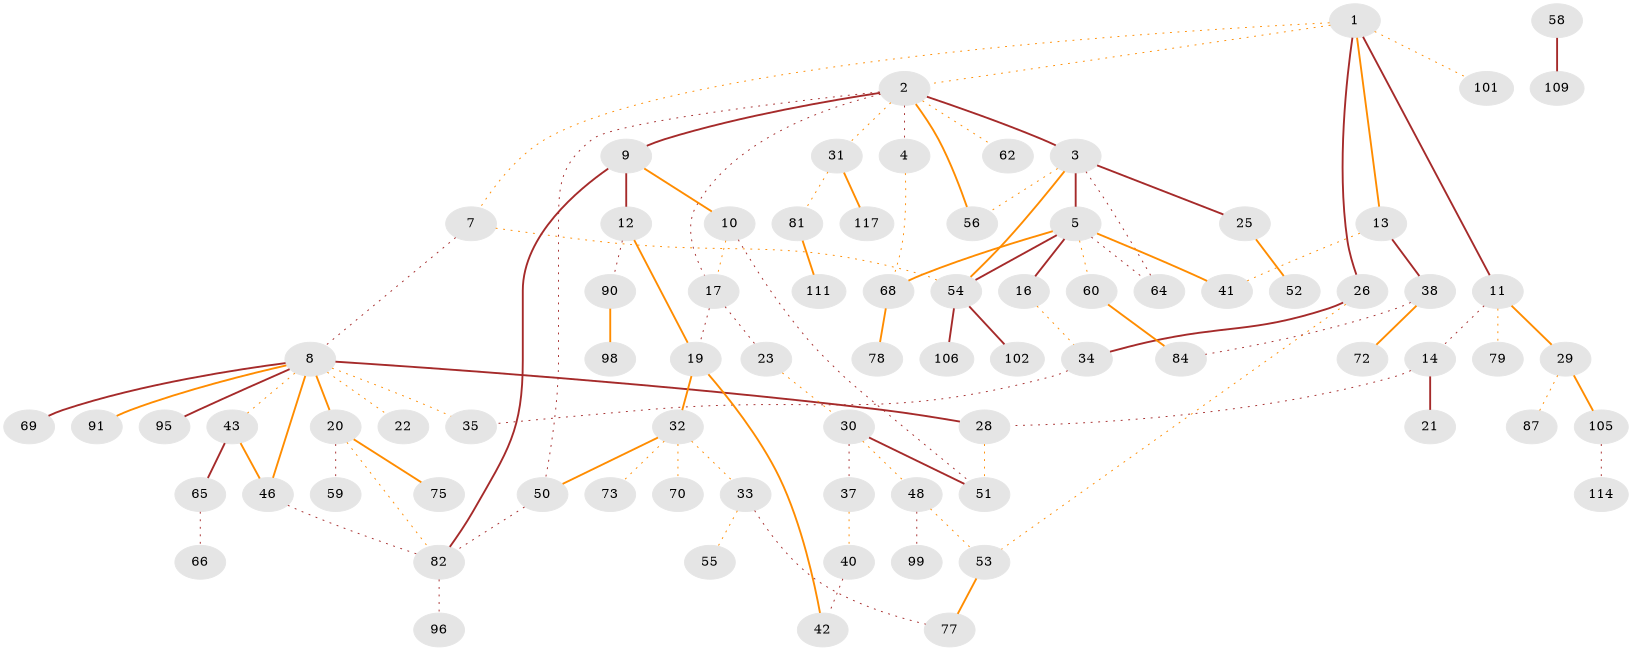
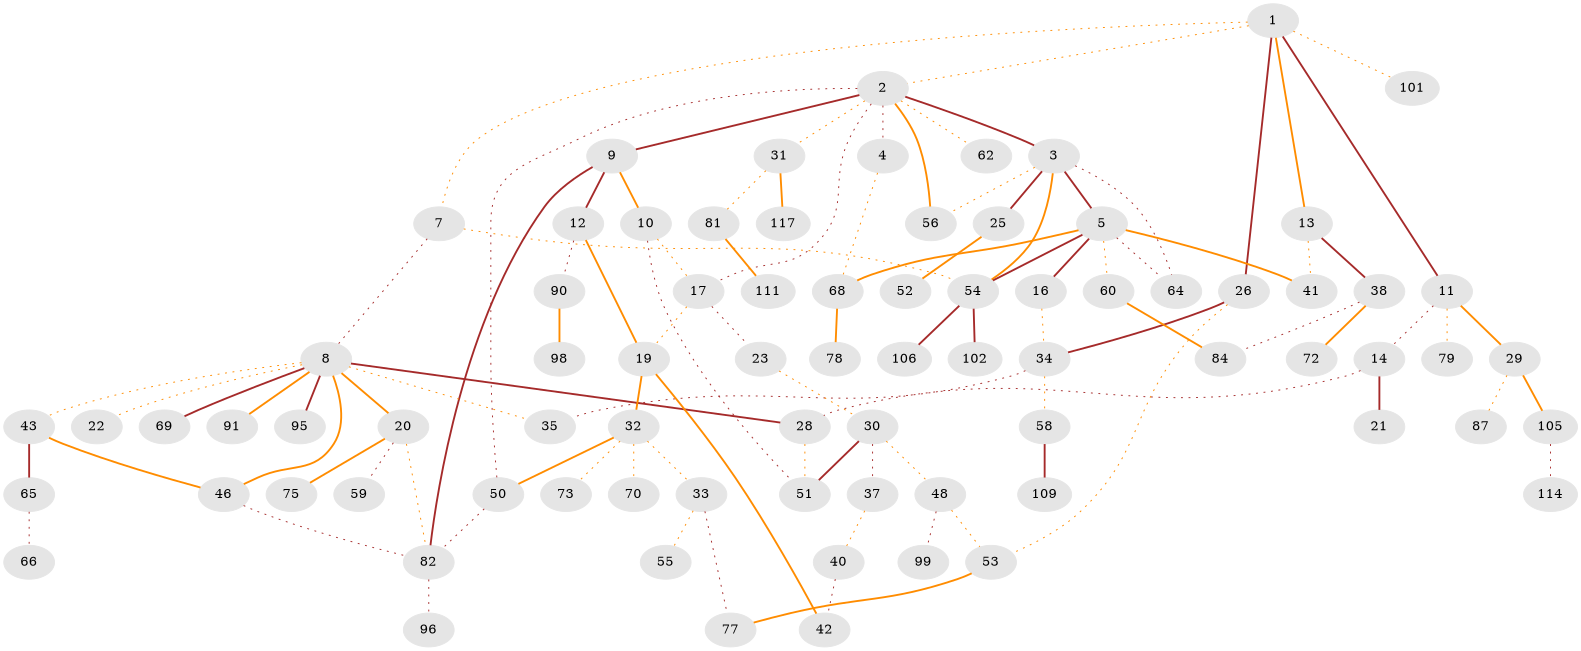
(705, 325) -> (668, 329)
none -> (1045, 396)
